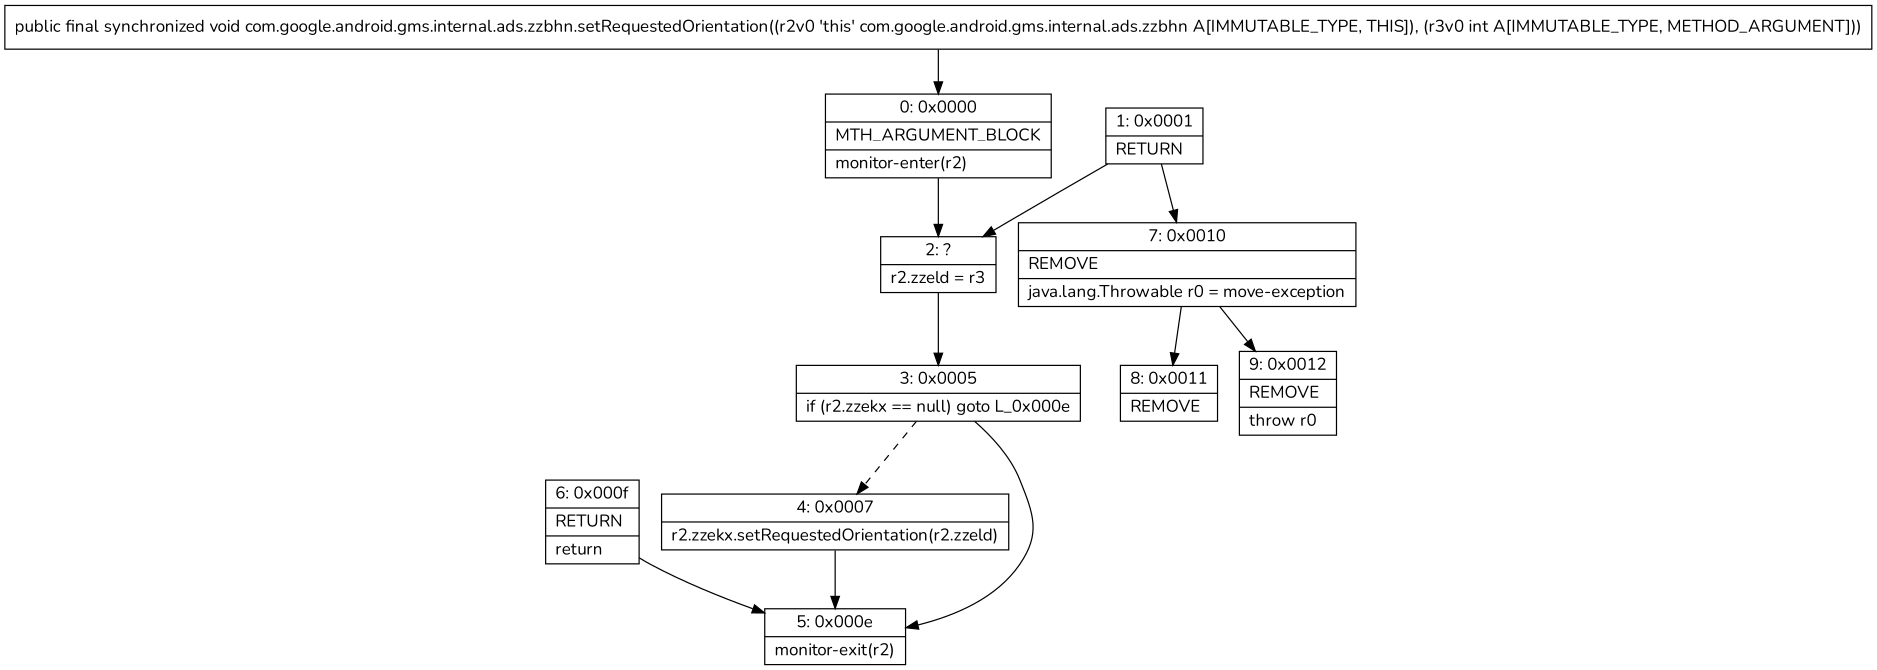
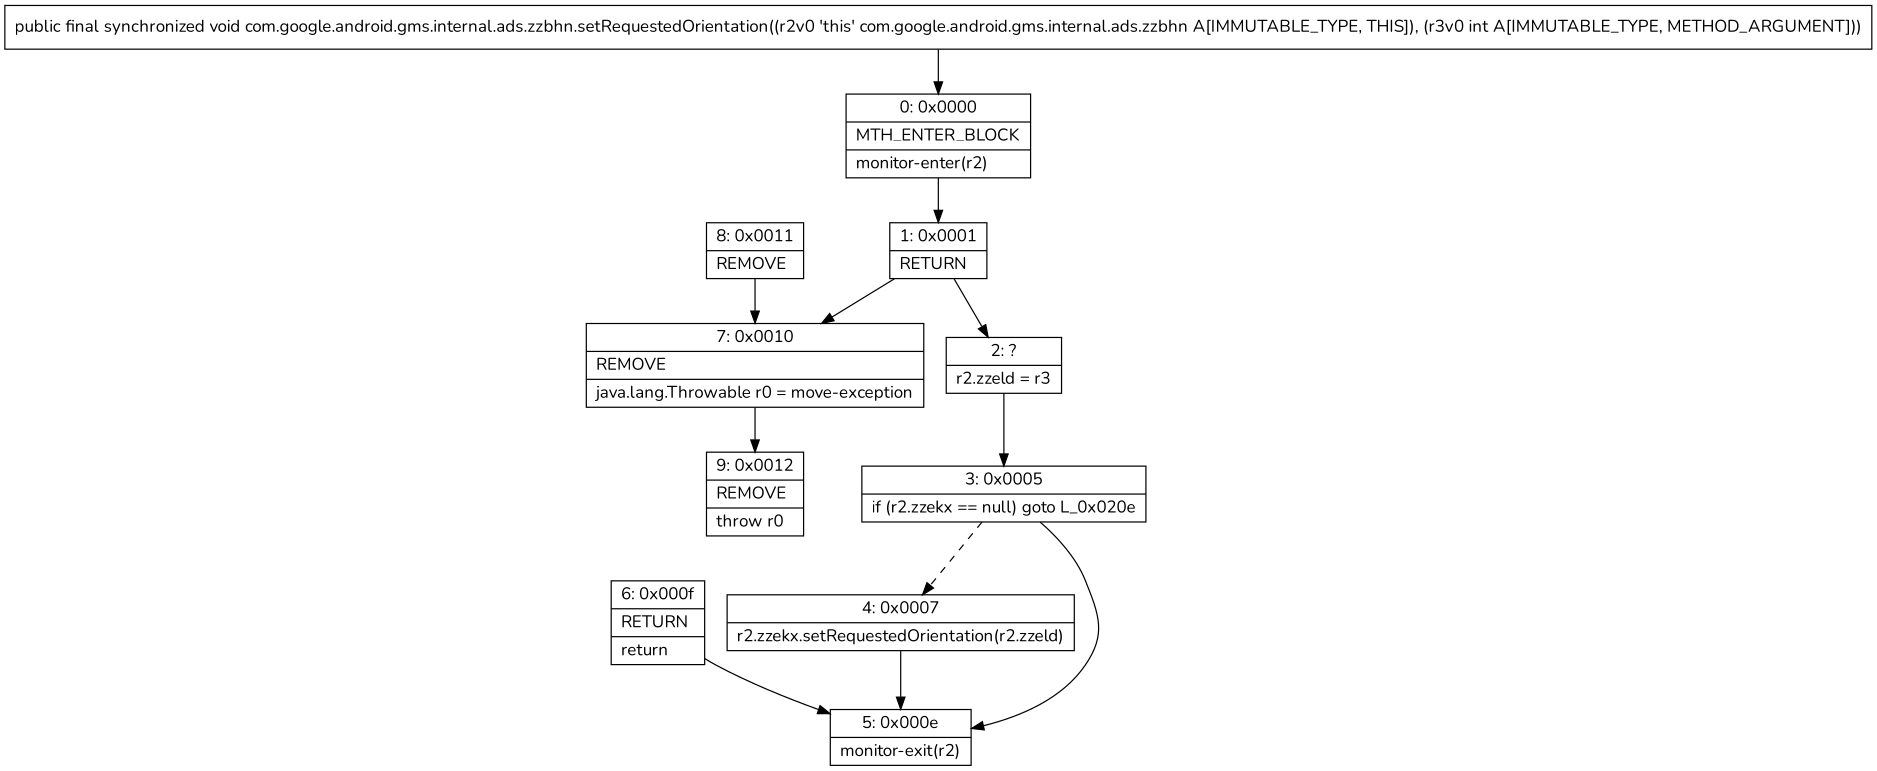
(938, 135) -> (938, 135)
(938, 201) -> (938, 194)
(1178, 330) -> (755, 295)
(938, 407) -> (1004, 507)
